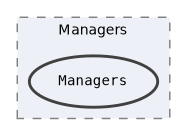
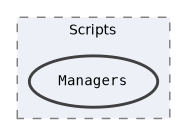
(94, 31) -> (94, 31)
